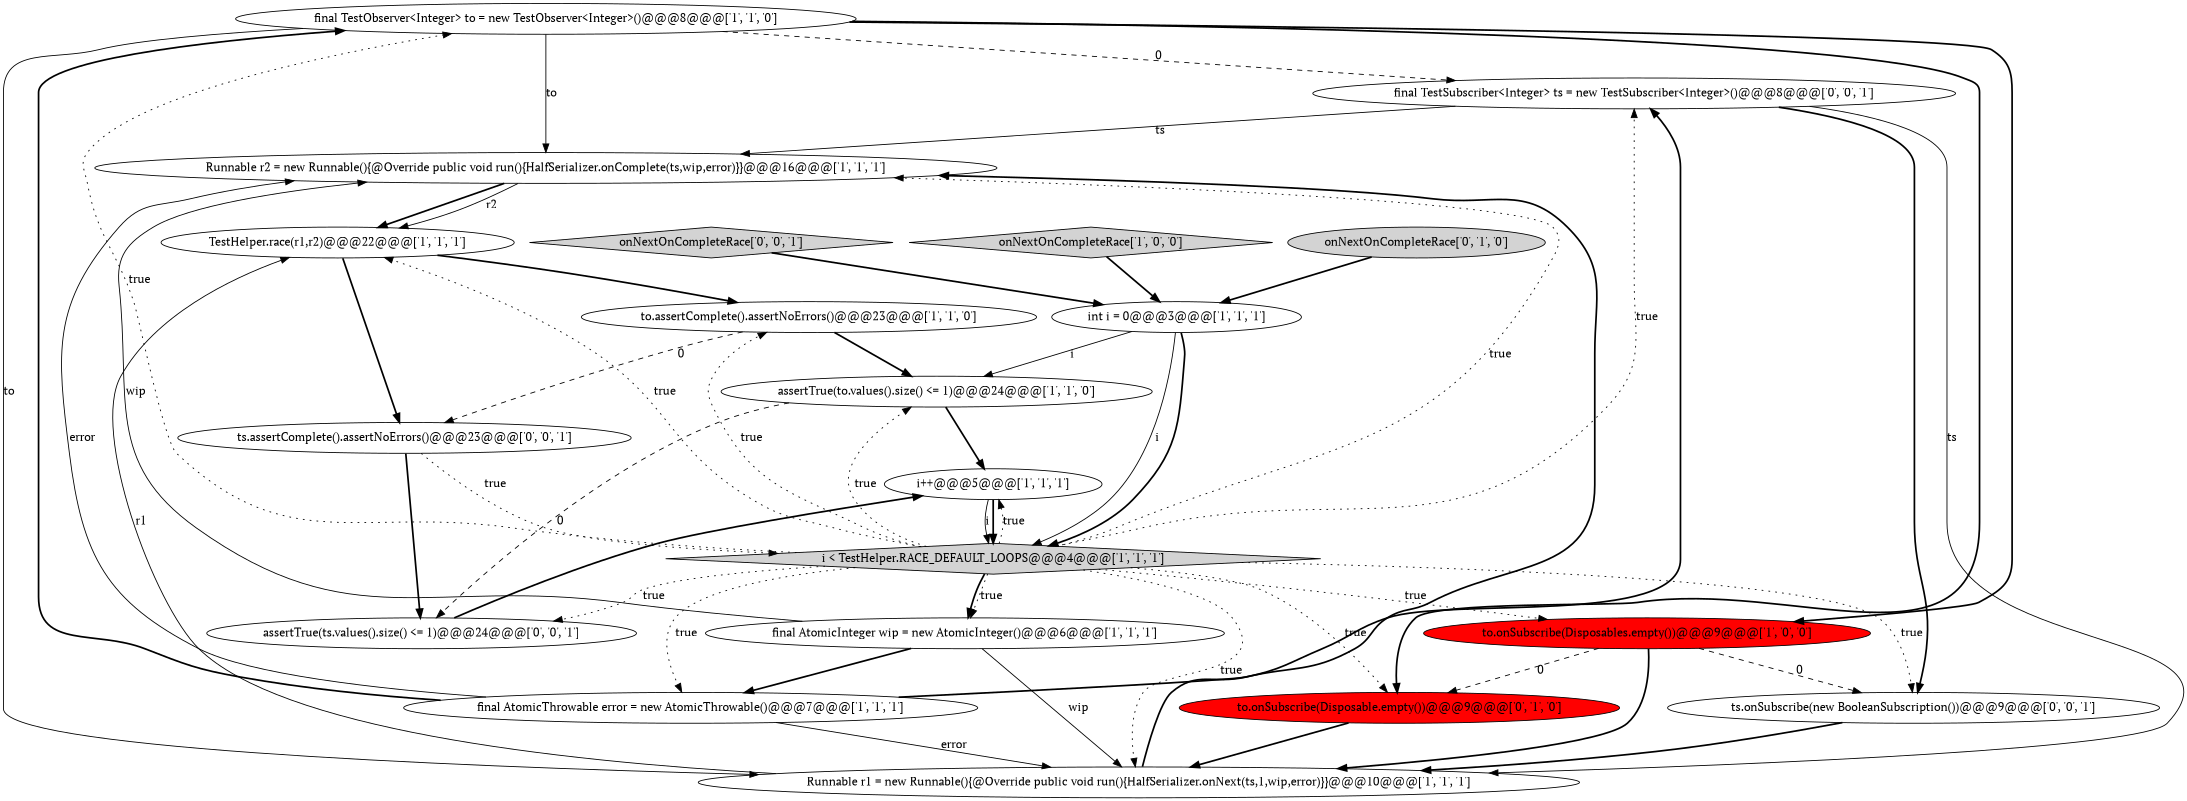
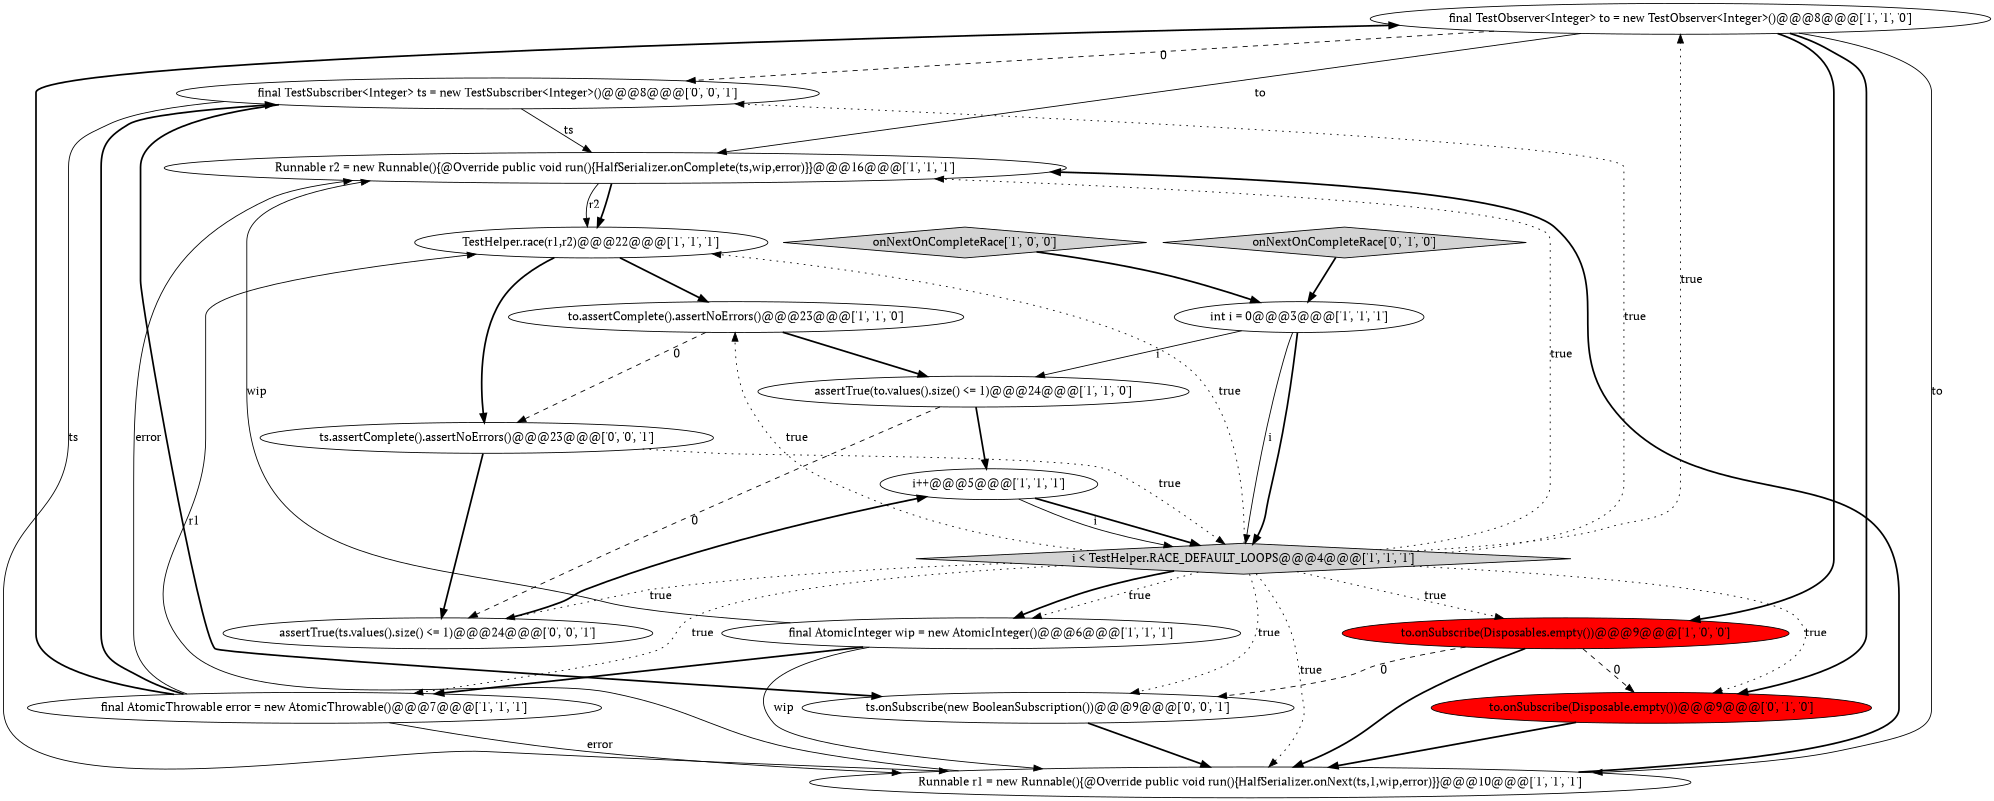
(711, 243) -> none
(1417, 243) -> (1345, 243)
(850, 489) -> none
(1003, 526) -> none
